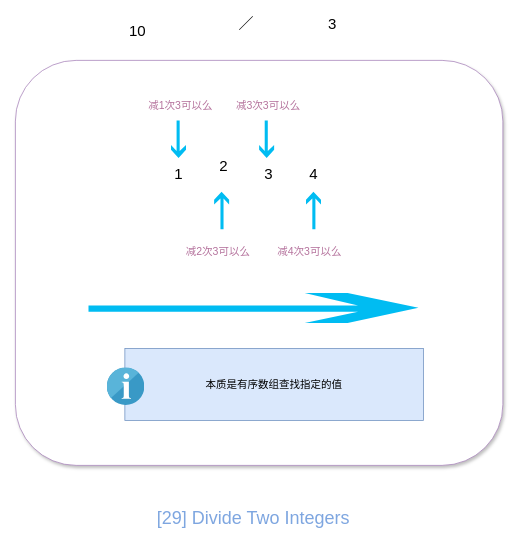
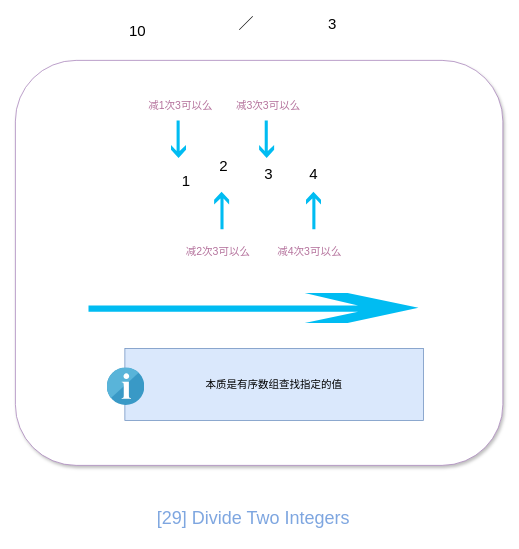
(179, 173) -> (186, 180)
